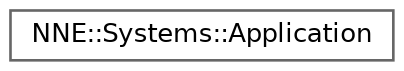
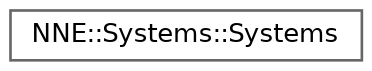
(202, 35) -> (186, 35)
